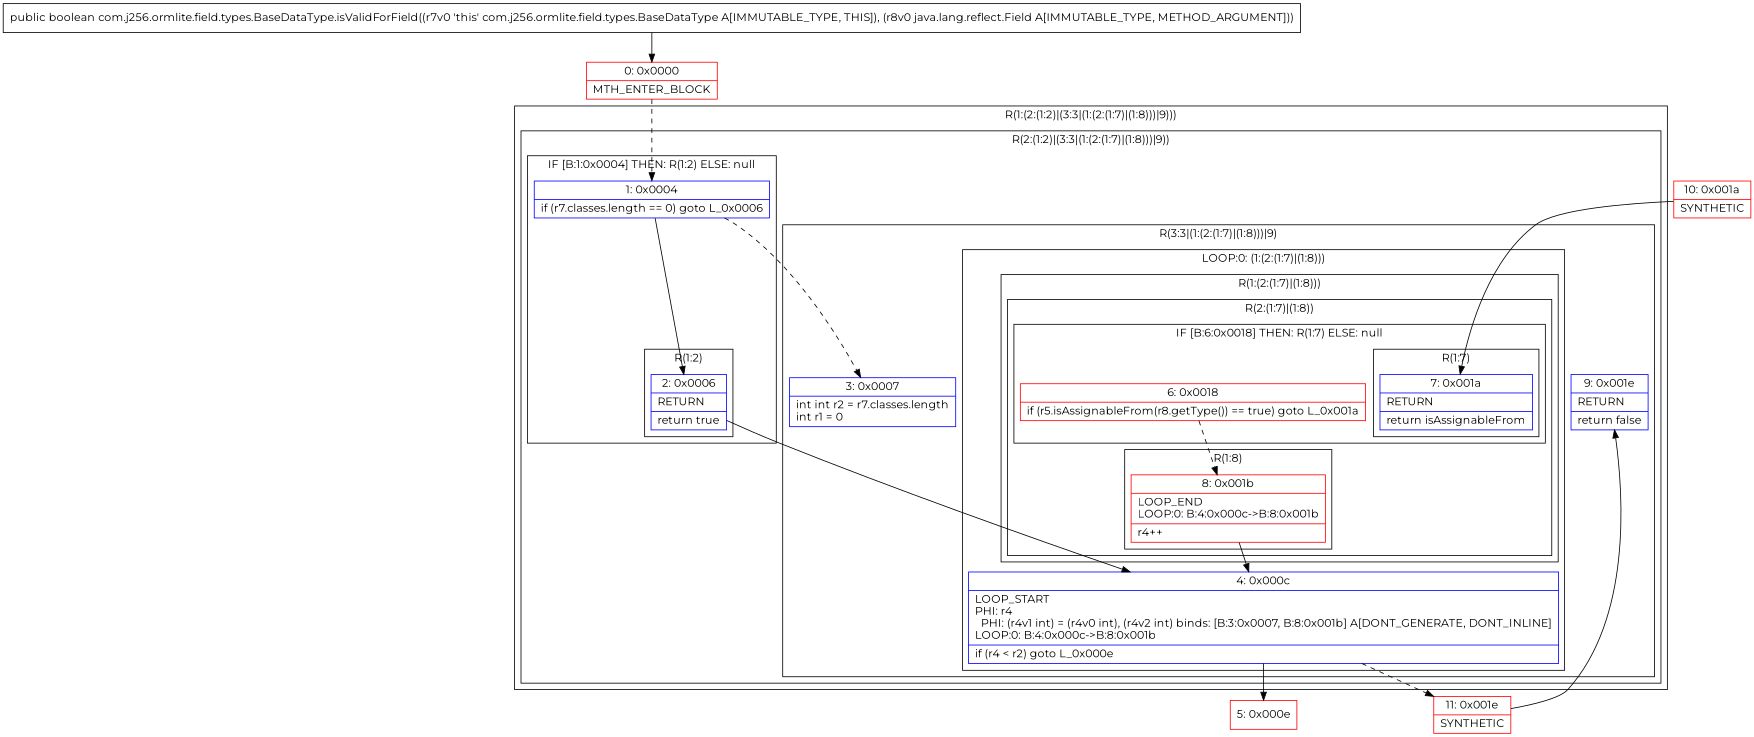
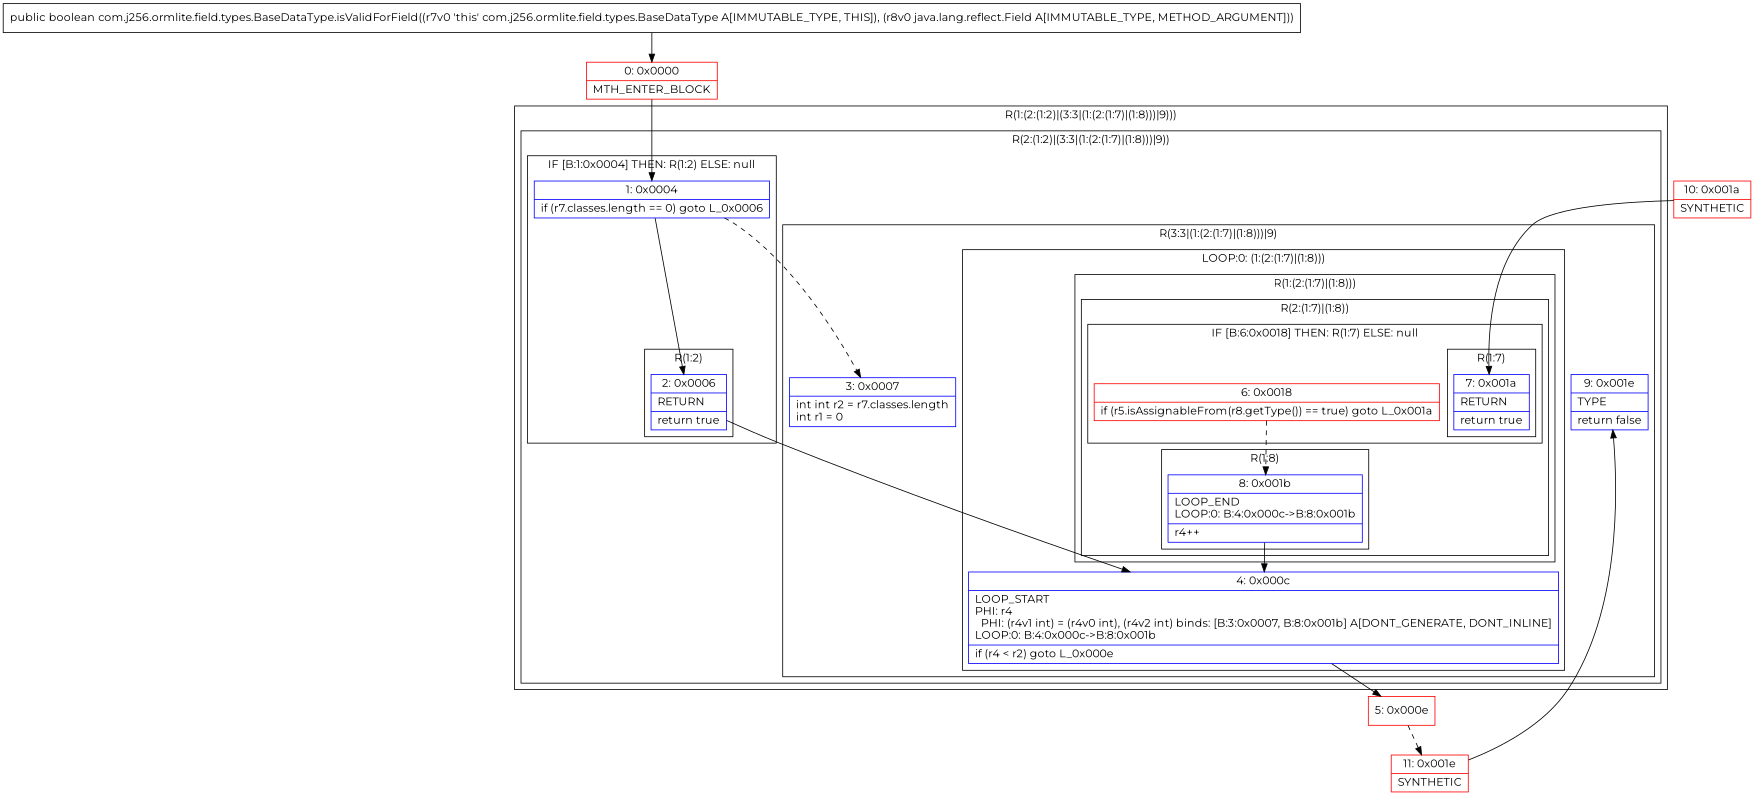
(652, 136) -> (652, 136)
(1601, 402) -> (1592, 402)
(1456, 420) -> (1492, 420)
(1228, 509) -> (1265, 509)
(1394, 678) -> (1413, 737)
